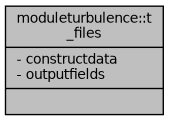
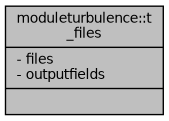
(67, 60) -> (36, 60)
